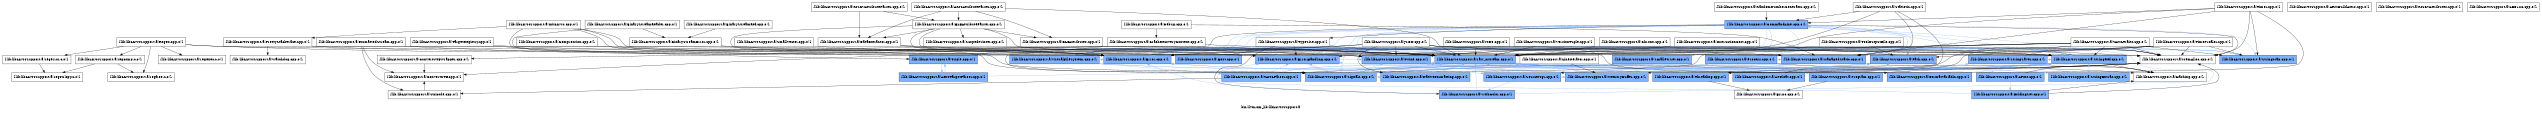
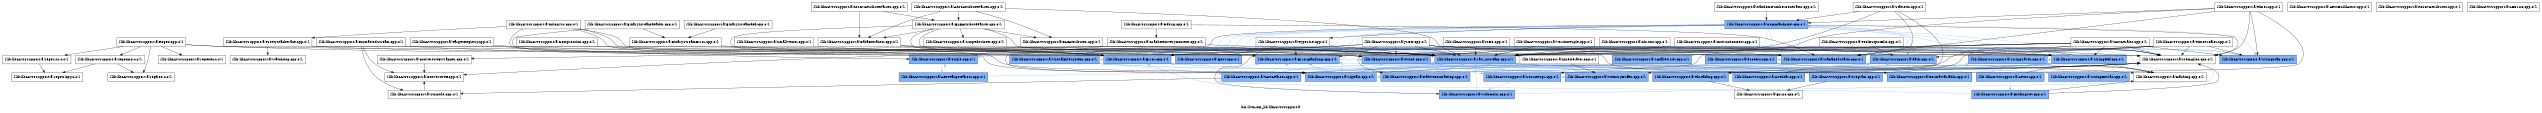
none -> (1221, 41)
